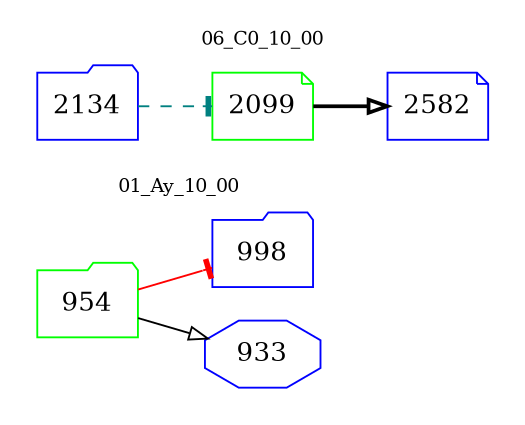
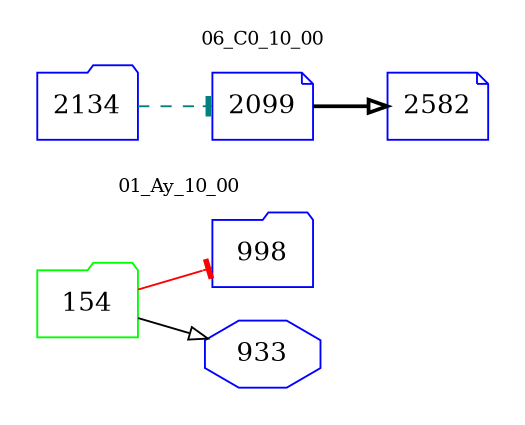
(263, 106) -> (263, 106)
(88, 304) -> (88, 304)
